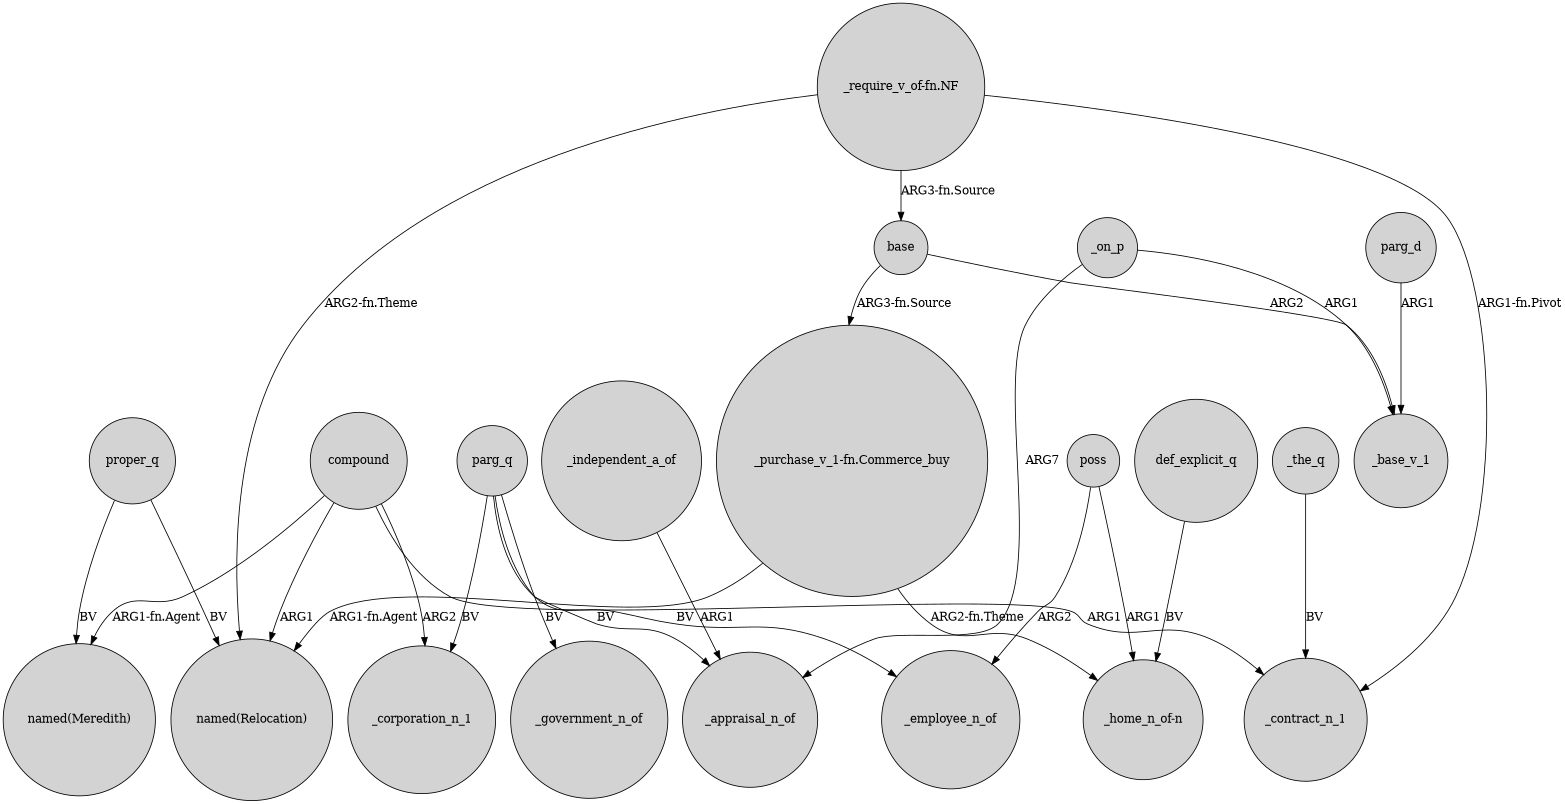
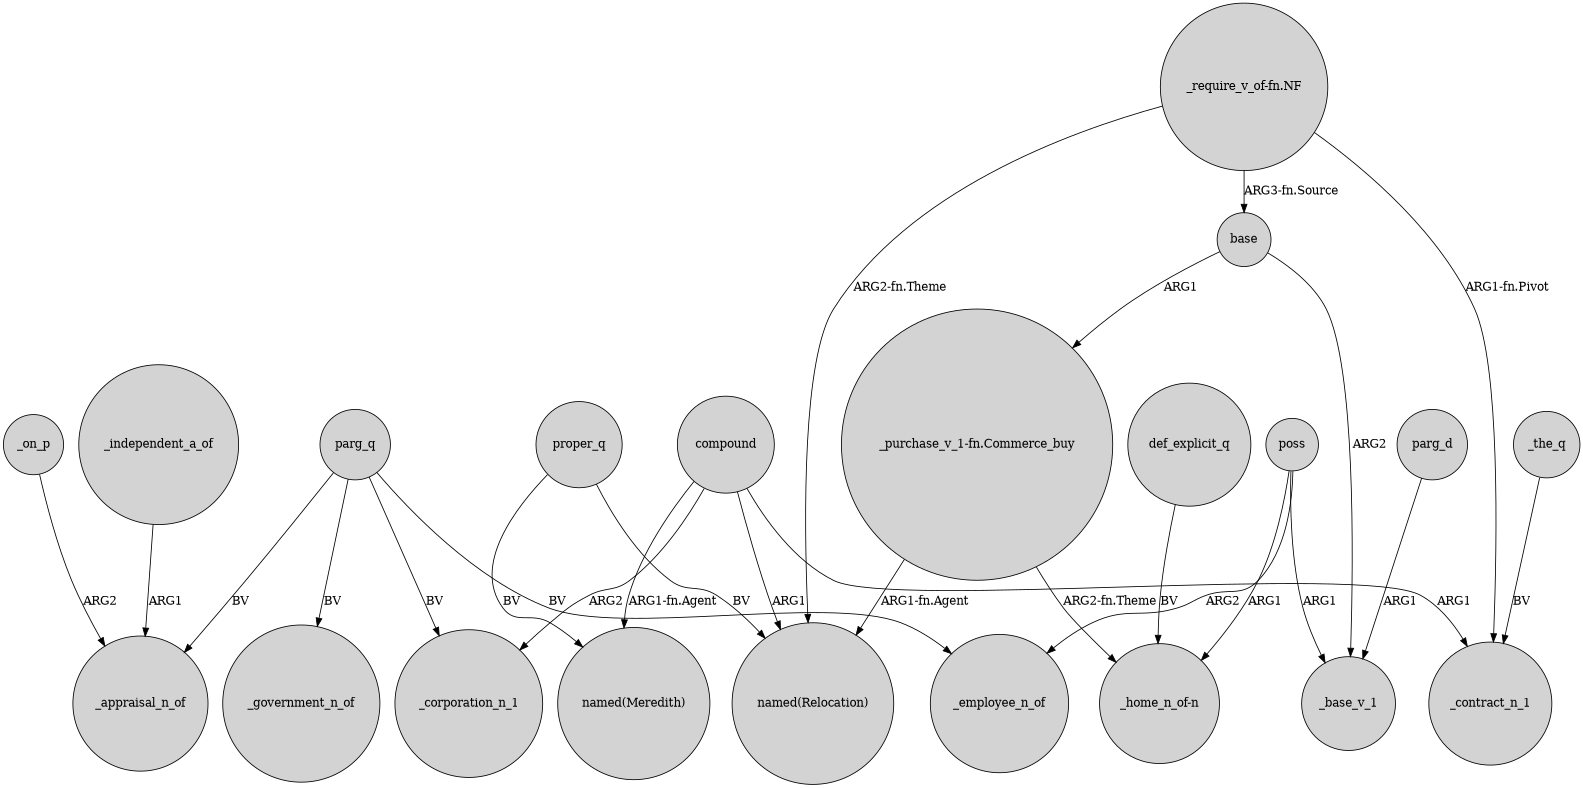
(1292, 289) -> (1295, 565)
(904, 304) -> (1181, 288)
(1042, 461) -> (100, 602)
